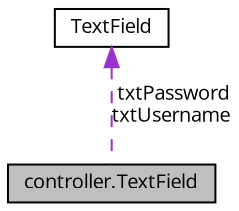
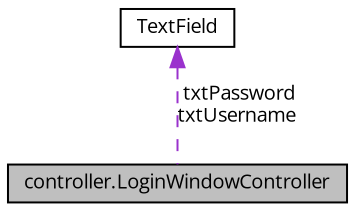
(112, 183) -> (178, 183)
